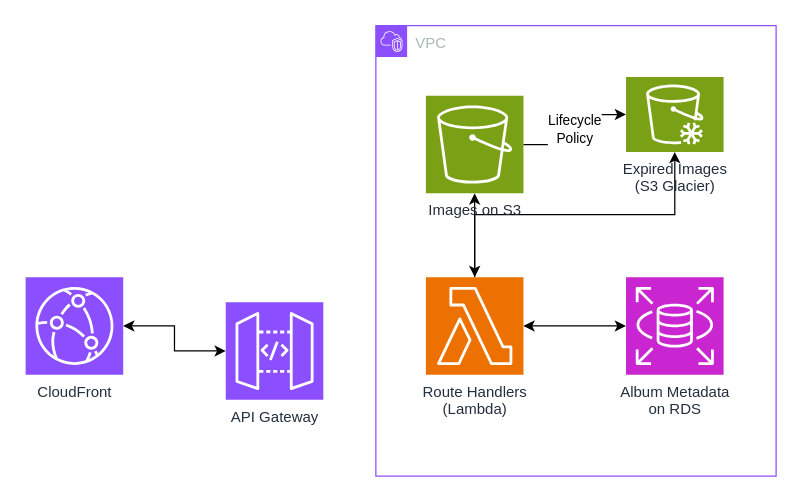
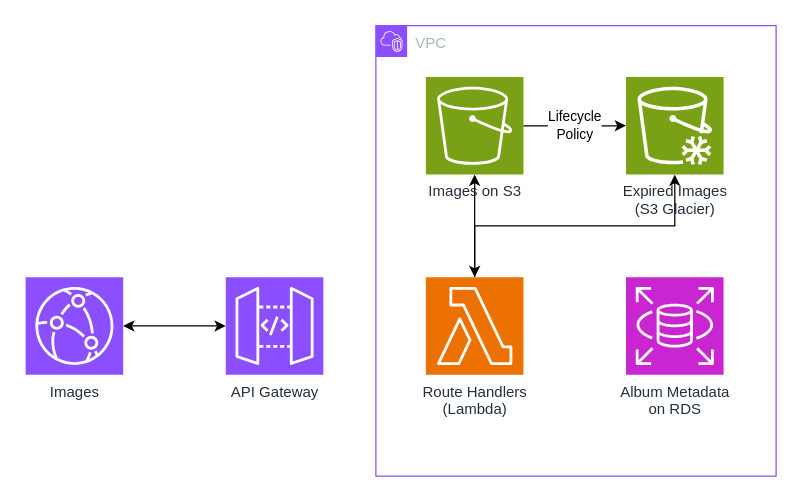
(674, 114) -> (674, 126)
(474, 144) -> (474, 126)
(574, 326) -> none
(274, 351) -> (274, 326)
(75, 392) -> (75, 392)
